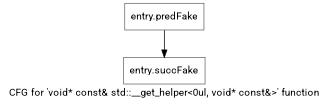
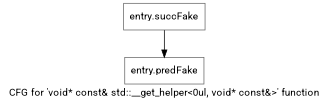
(164, 40) -> (164, 40)
